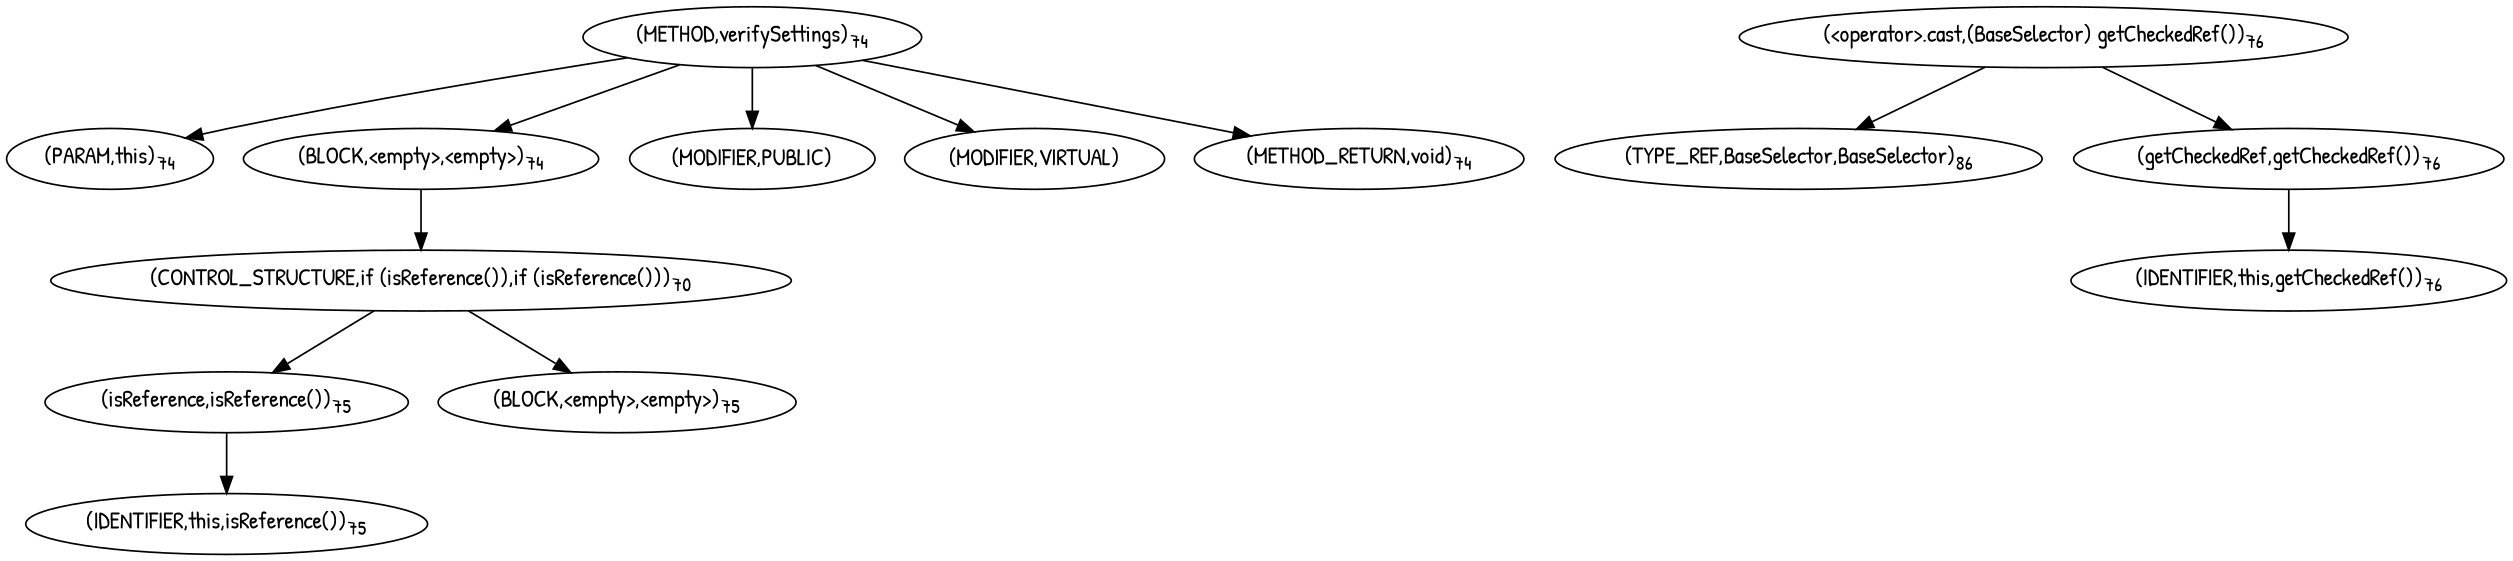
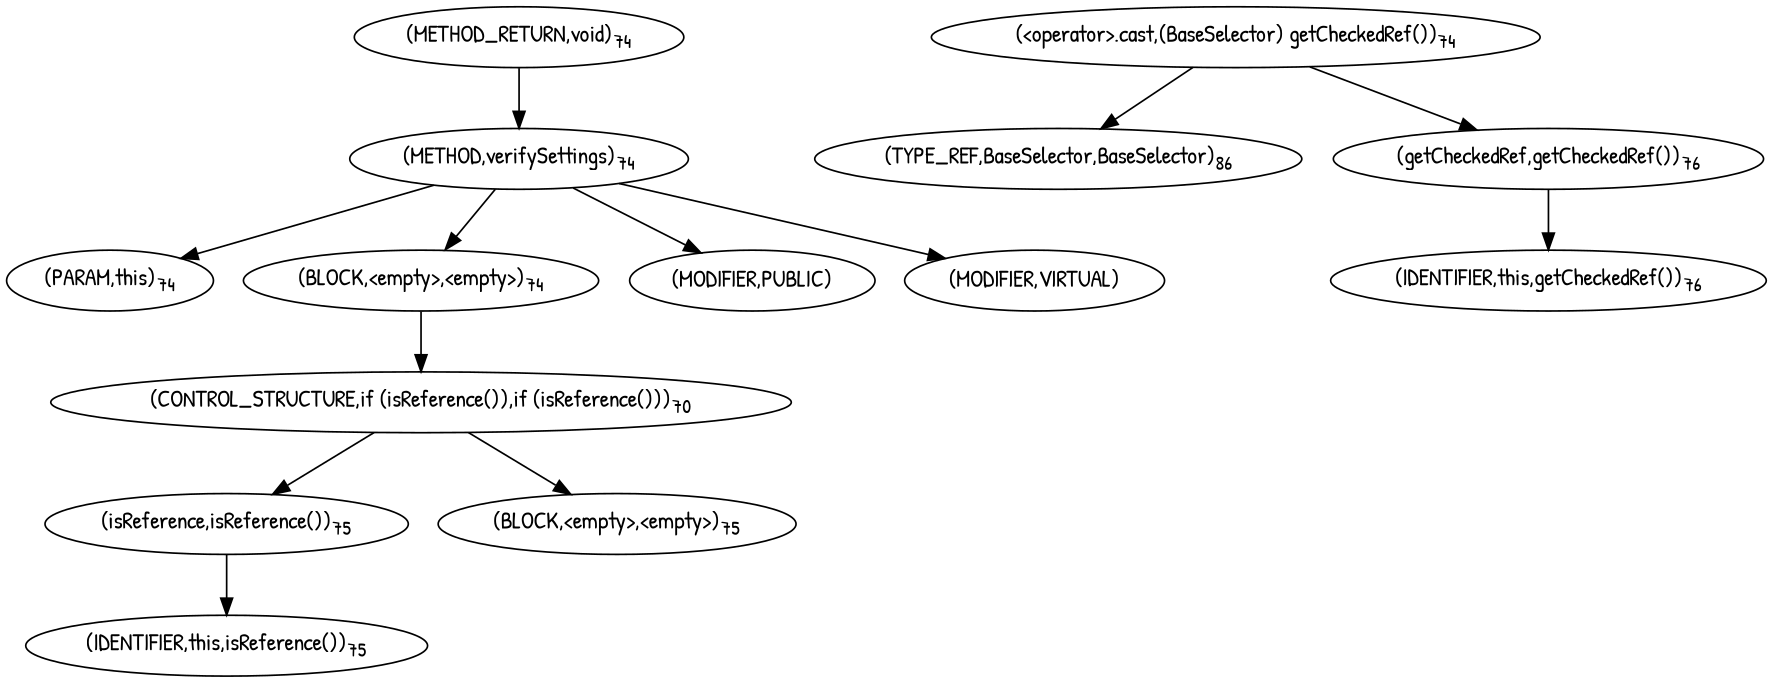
(2255, 35) -> (1447, 35)
(1048, 97) -> (519, 90)
